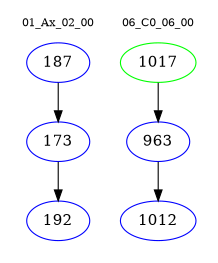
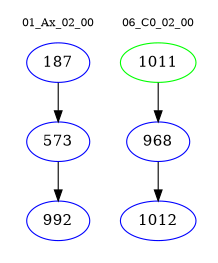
(158, 24) -> (158, 24)
(158, 63) -> (158, 63)
(58, 142) -> (58, 142)
(158, 142) -> (158, 142)
(58, 221) -> (58, 221)
